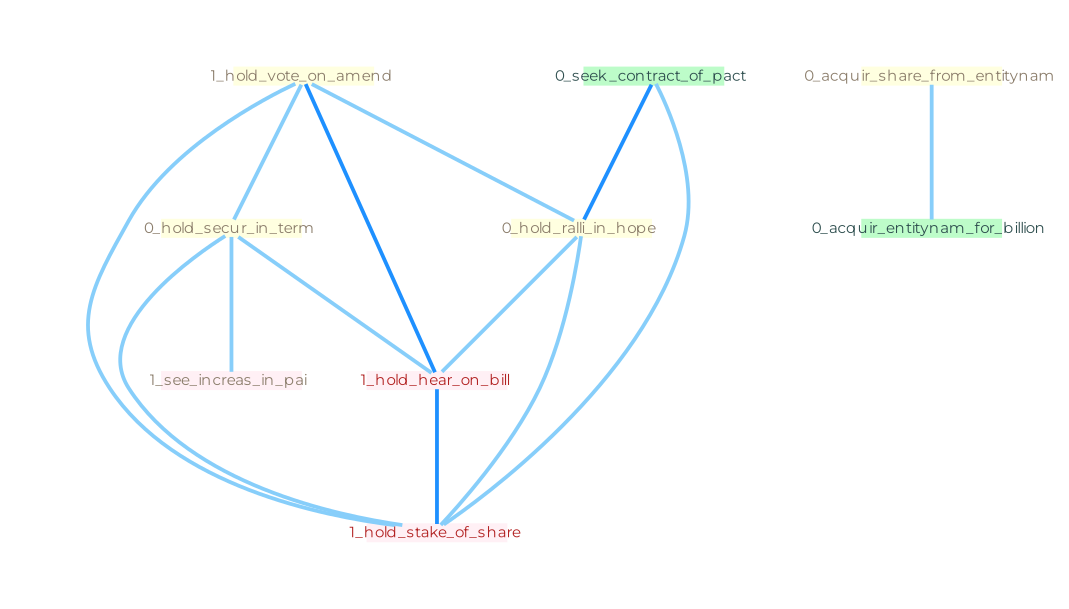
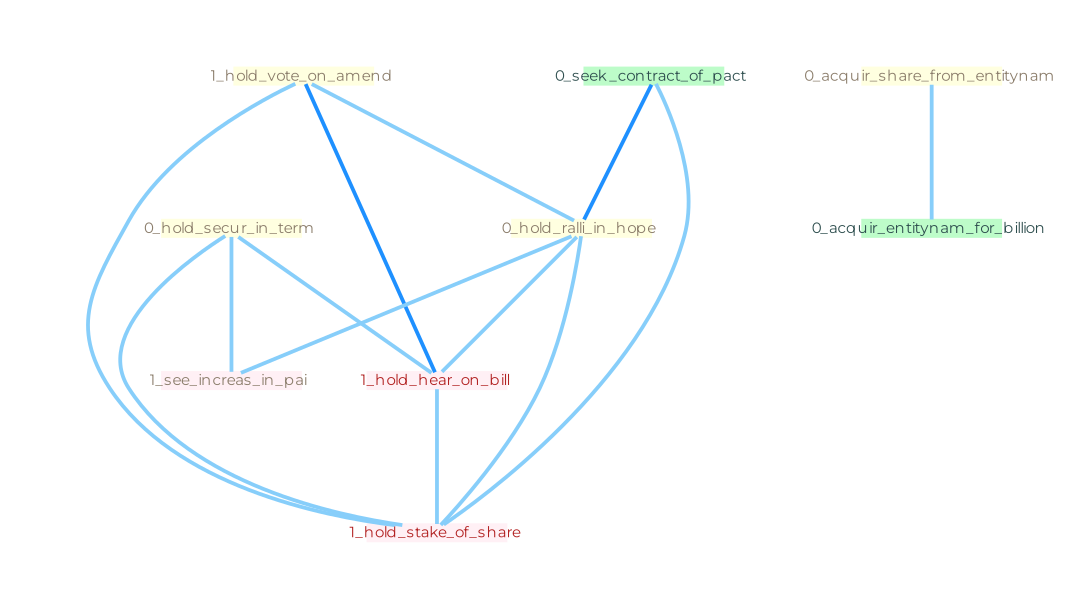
(268, 152) -> none
none -> (431, 294)
(437, 457) -> (437, 457)
